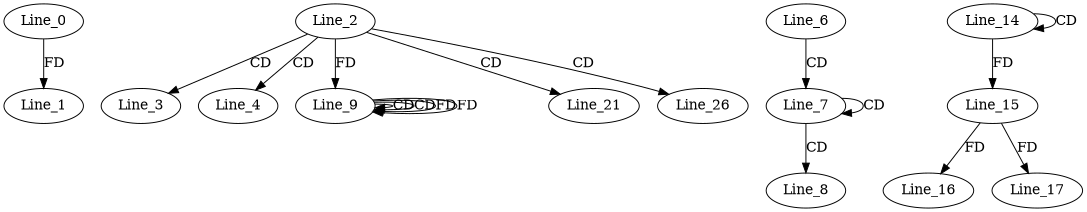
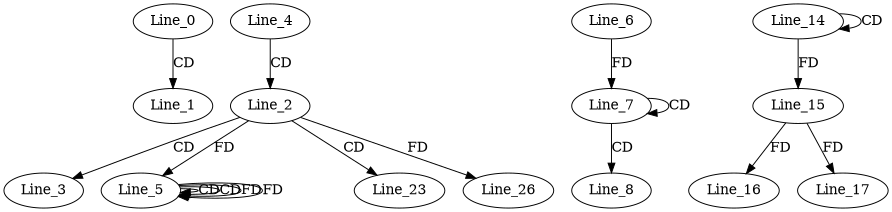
(291, 60) -> (270, 59)
(54, 64) -> (184, 64)
(583, 64) -> (418, 148)
(817, 64) -> (622, 64)
(335, 106) -> (141, 191)
(594, 106) -> (400, 191)
